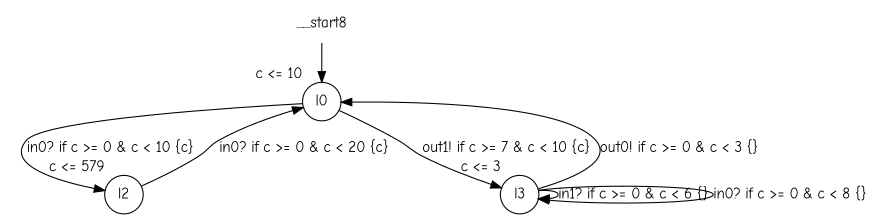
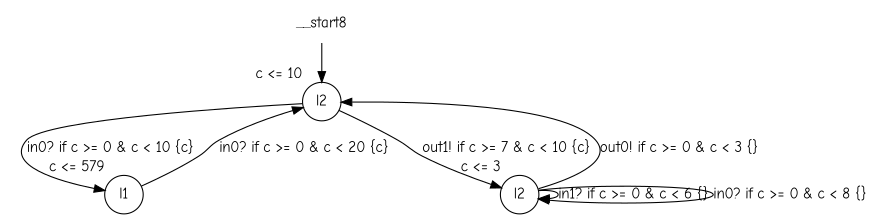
(322, 102) -> (322, 102)
(124, 195) -> (124, 195)
(520, 195) -> (520, 195)
